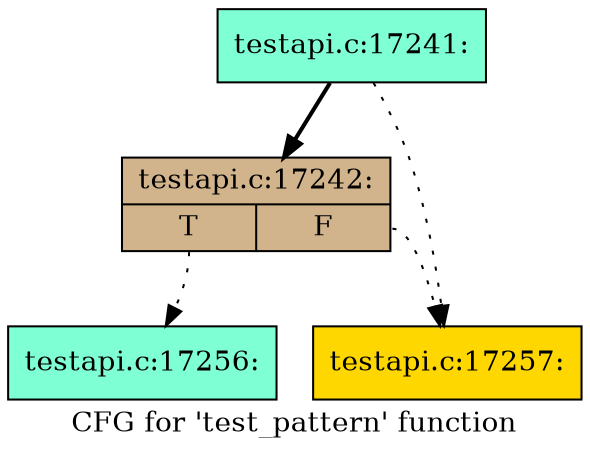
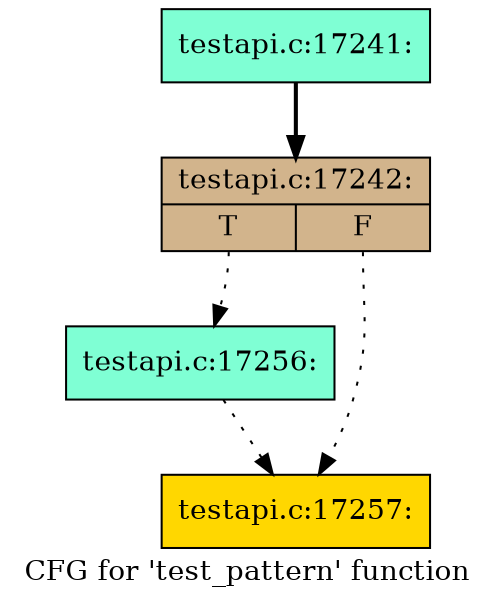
(419, 191) -> (242, 429)
